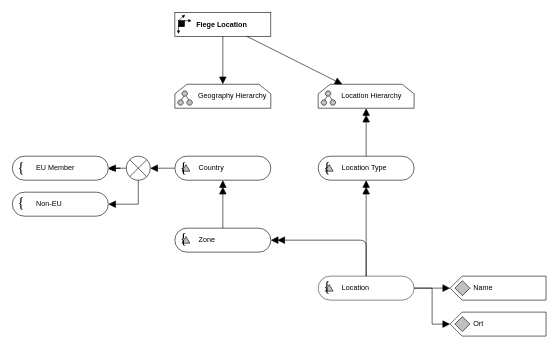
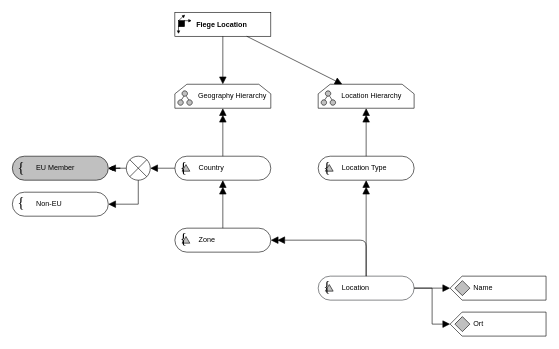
none -> (223, 123)
(60, 168) -> (60, 168)
